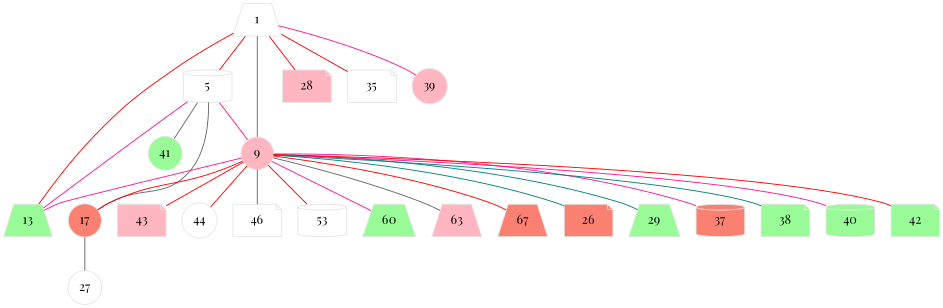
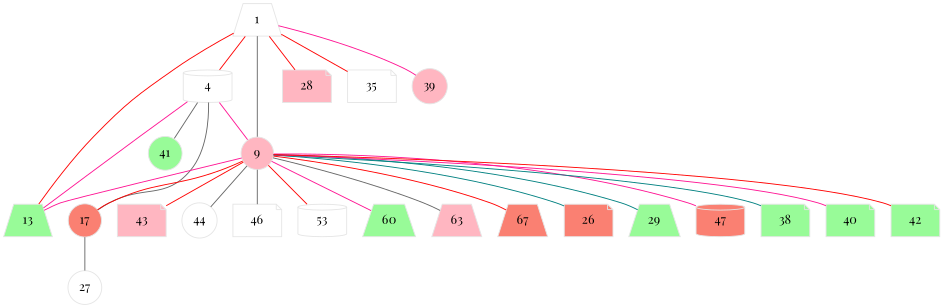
(208, 86) -> (208, 86)
(229, 186) -> (229, 186)
(720, 220) -> (720, 220)
(850, 220) -> (850, 220)
